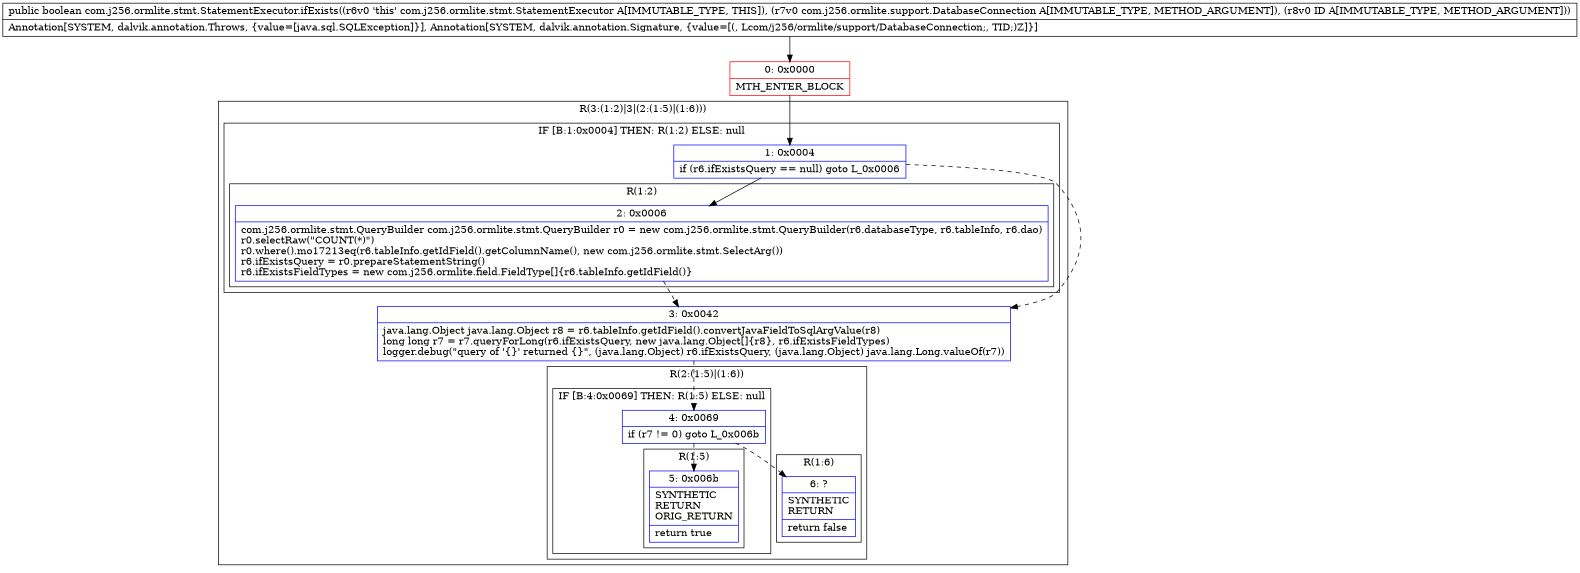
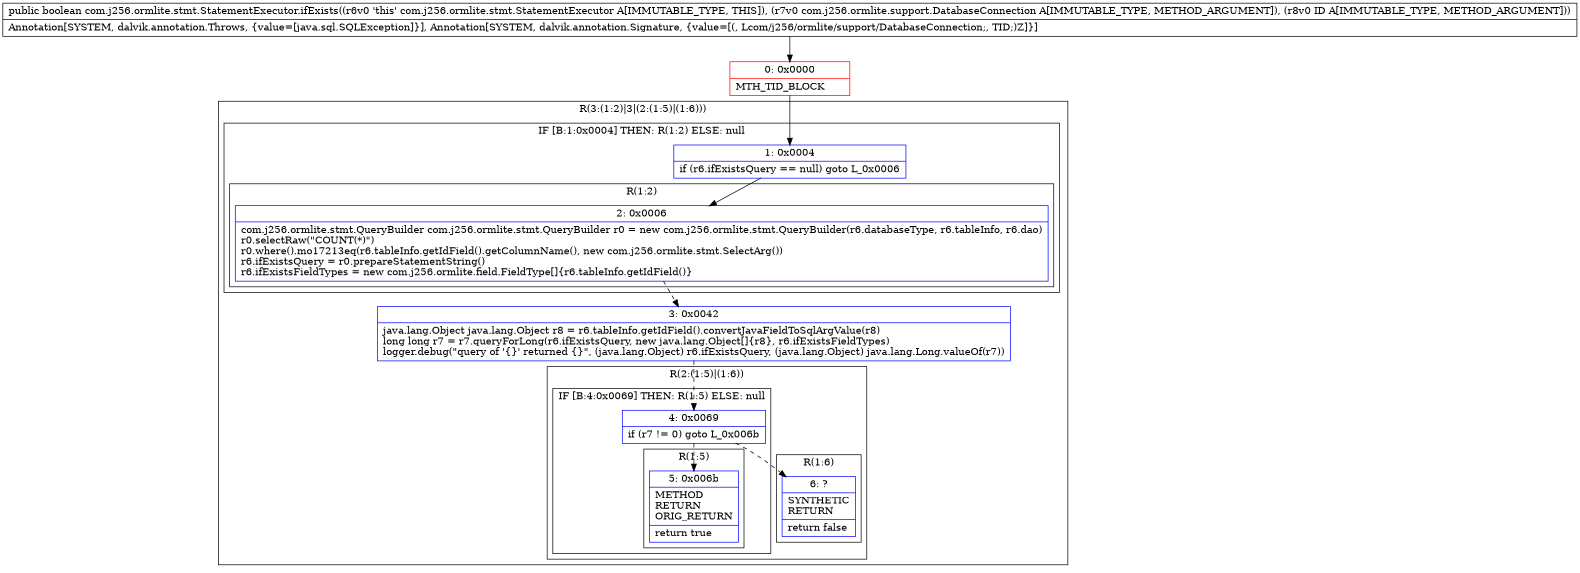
(790, 87) -> (780, 87)
(1047, 179) -> none
(686, 495) -> (679, 495)
